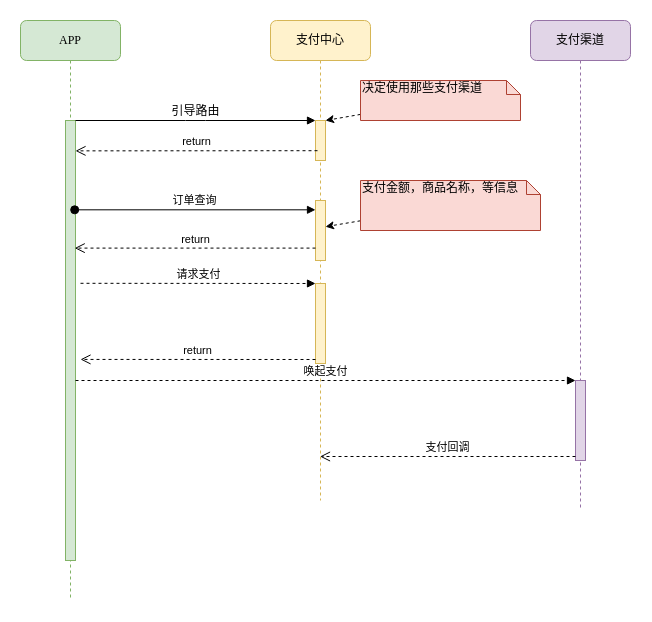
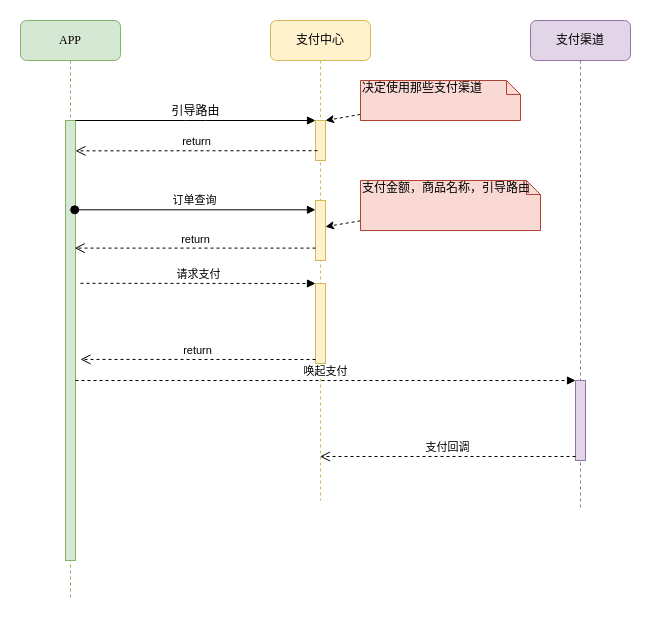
(441, 189) -> (447, 189)
